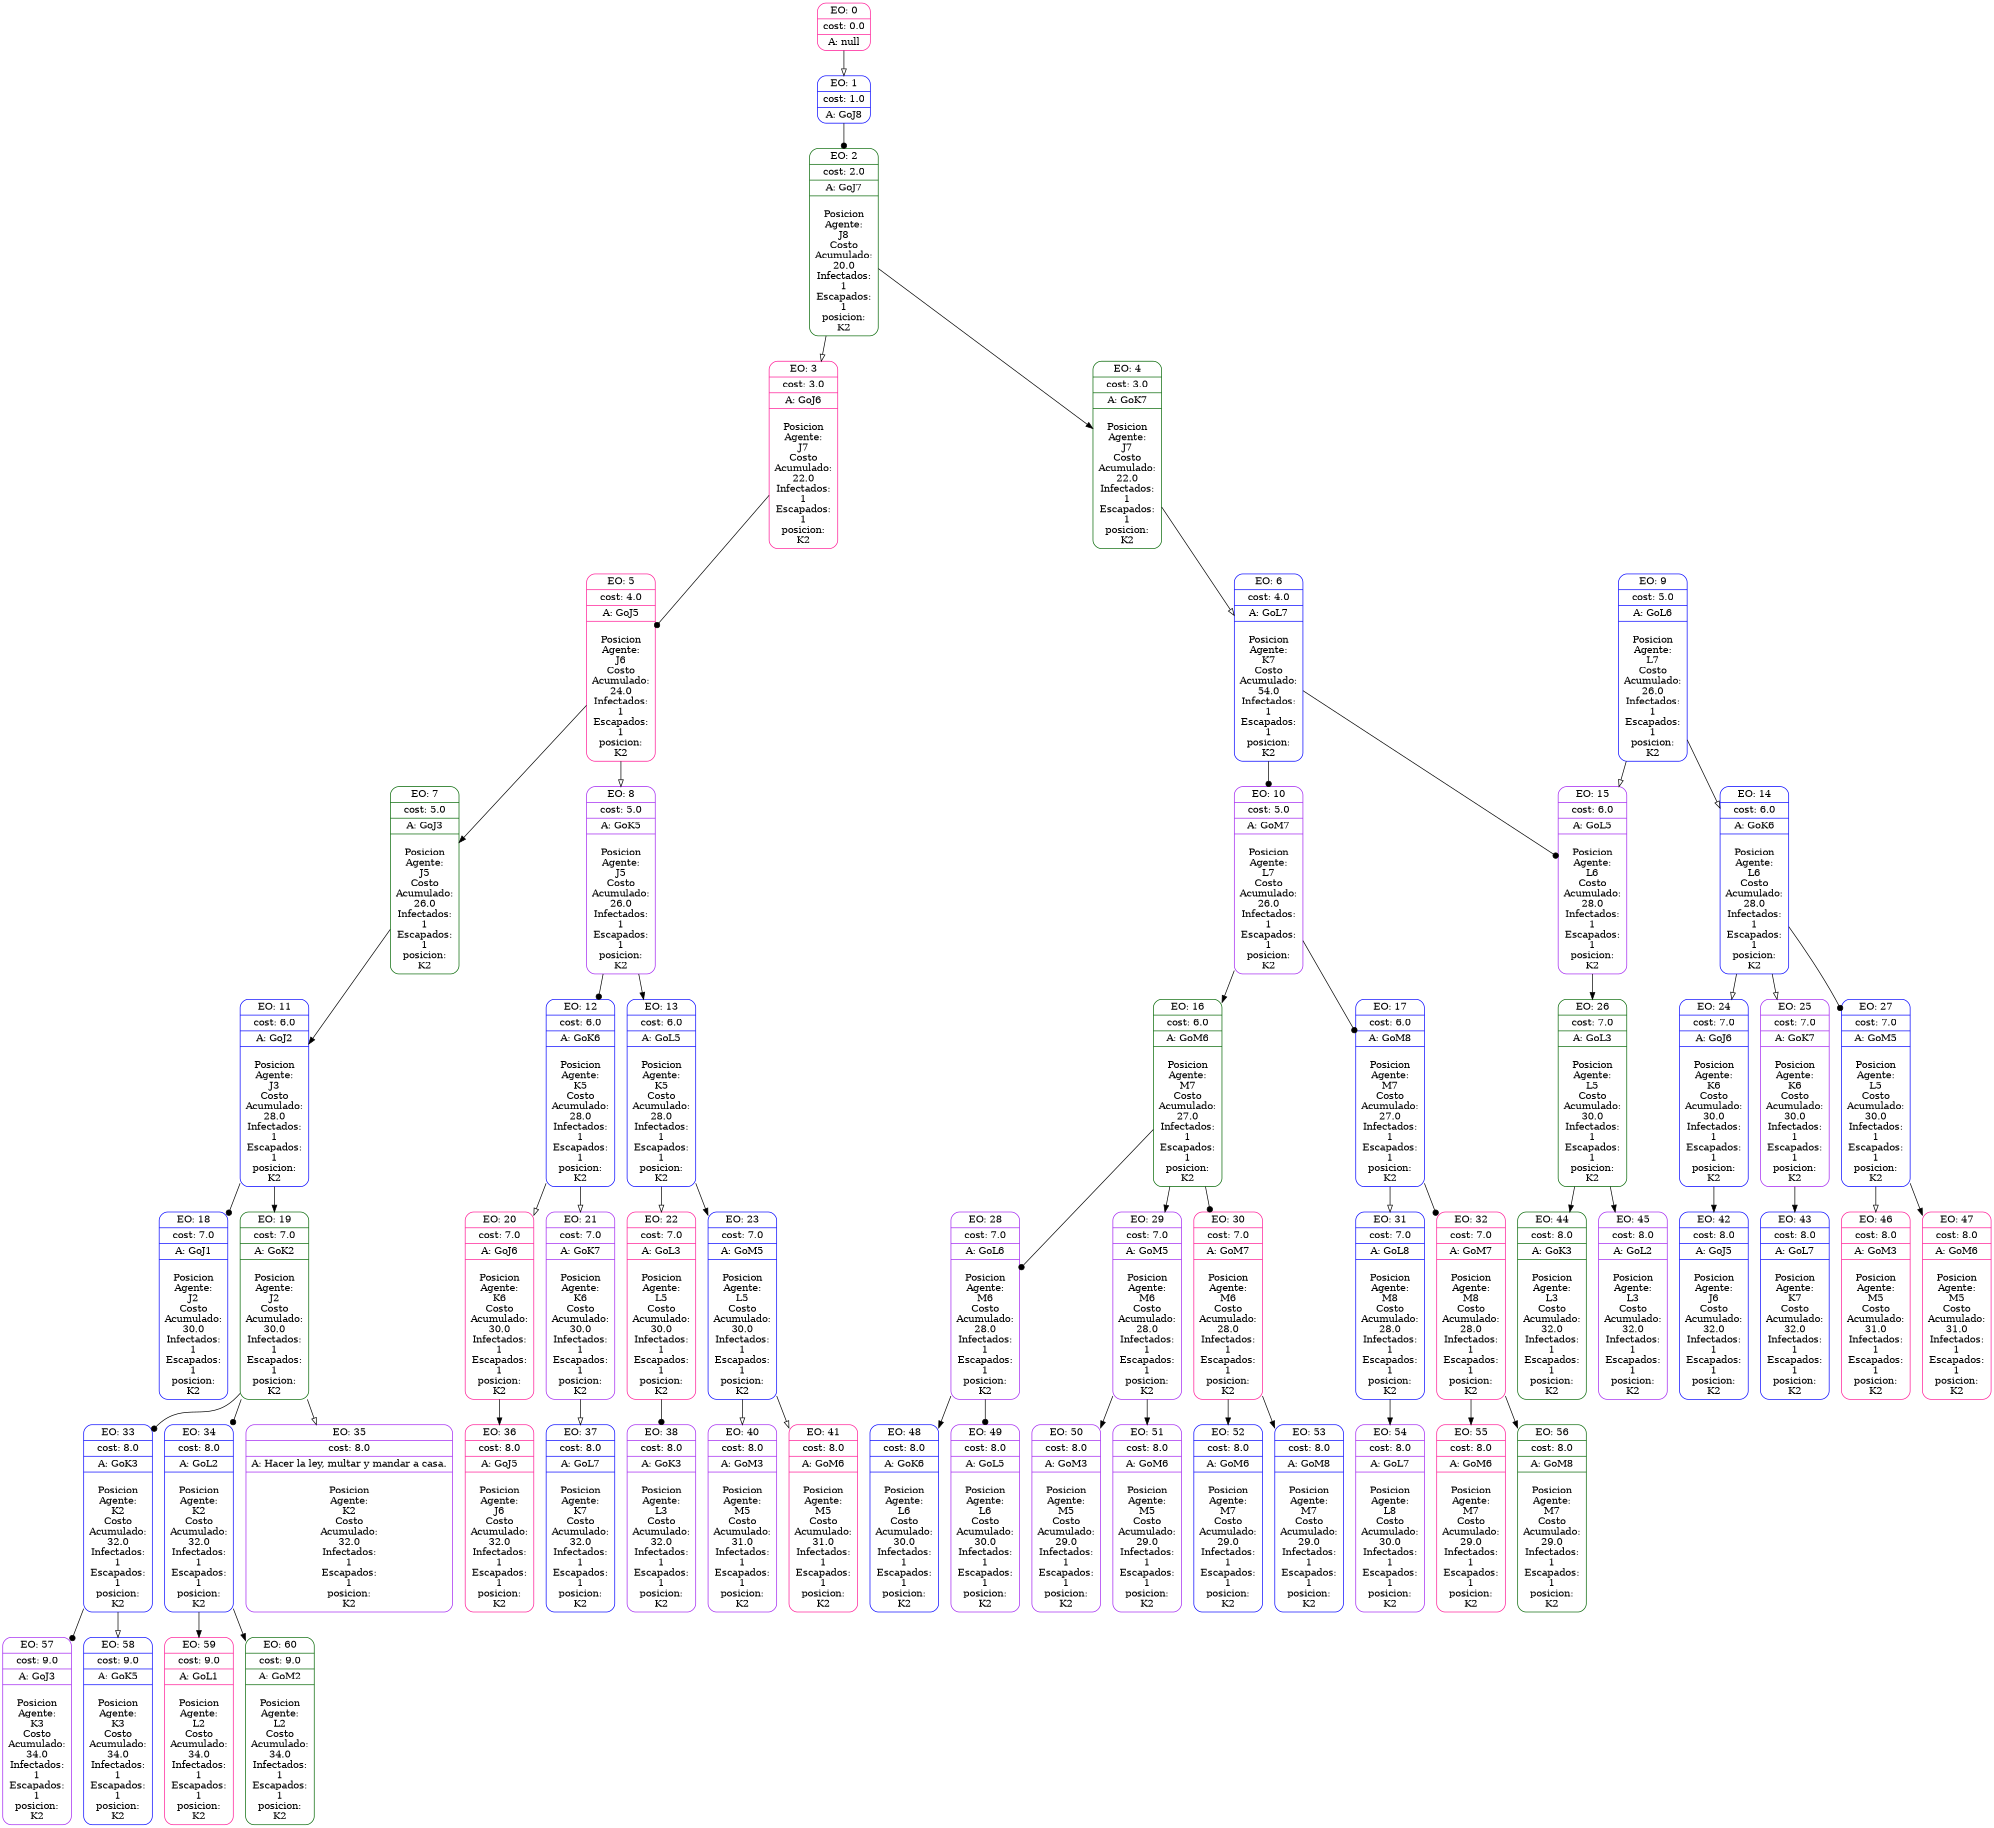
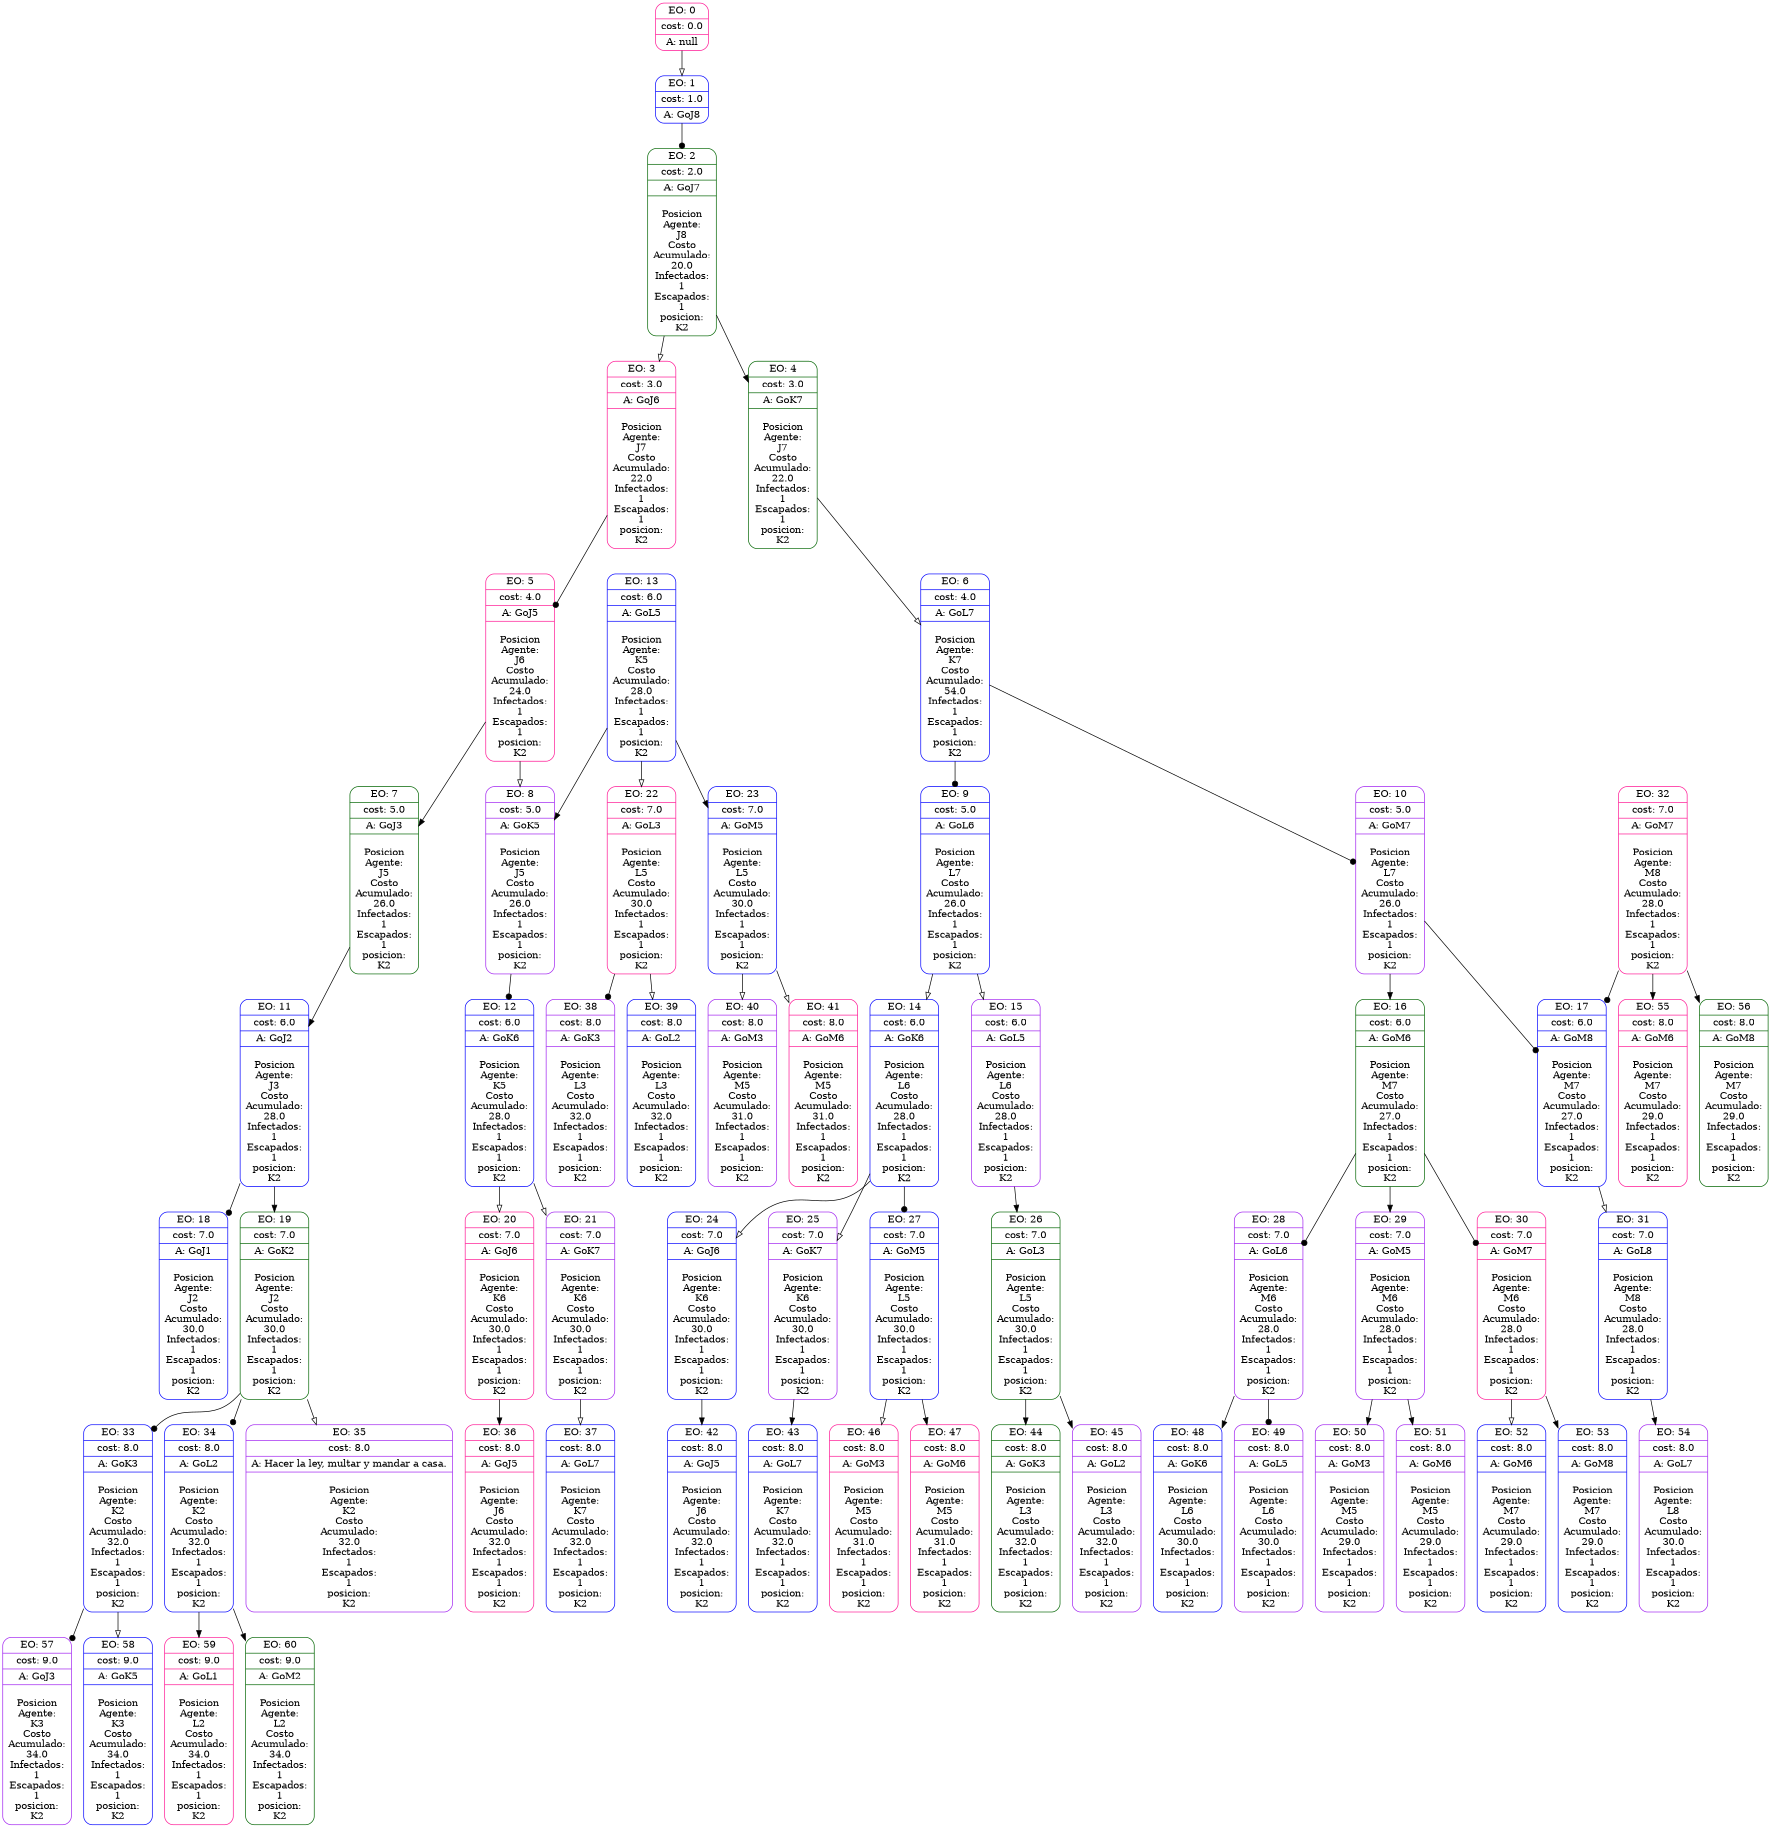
(1428, 772) -> (955, 771)
(641, 983) -> (583, 771)
none -> (661, 1093)
(1430, 1197) -> (1613, 984)
(1228, 1409) -> (1512, 1409)
